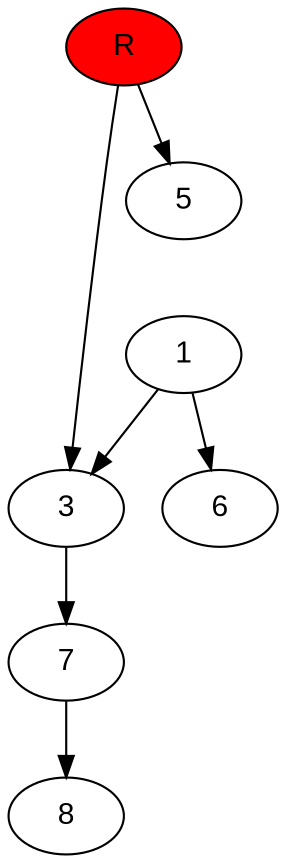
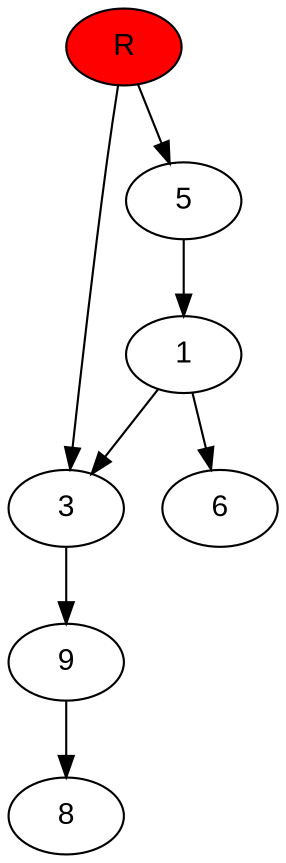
none -> (184, 267)
(66, 662) -> (66, 662)
